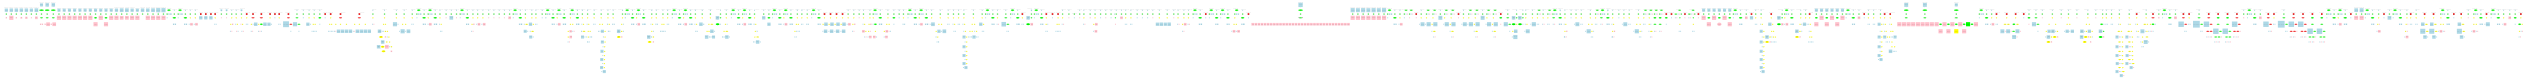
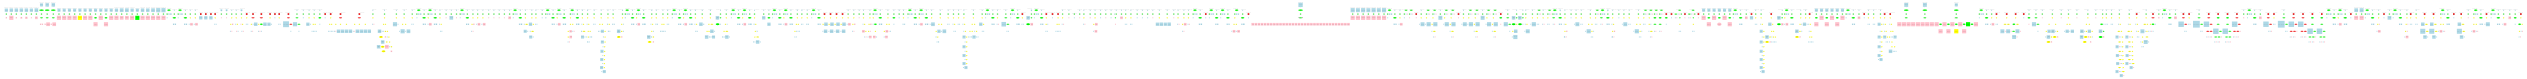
(80, 18) -> (80, 18)
(137, 18) -> (137, 18)
none -> (143, 18)
